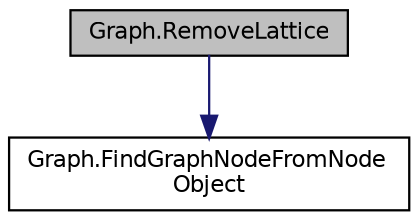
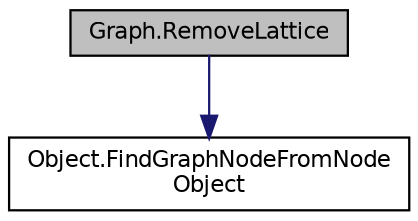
(209, 174) -> (209, 174)
